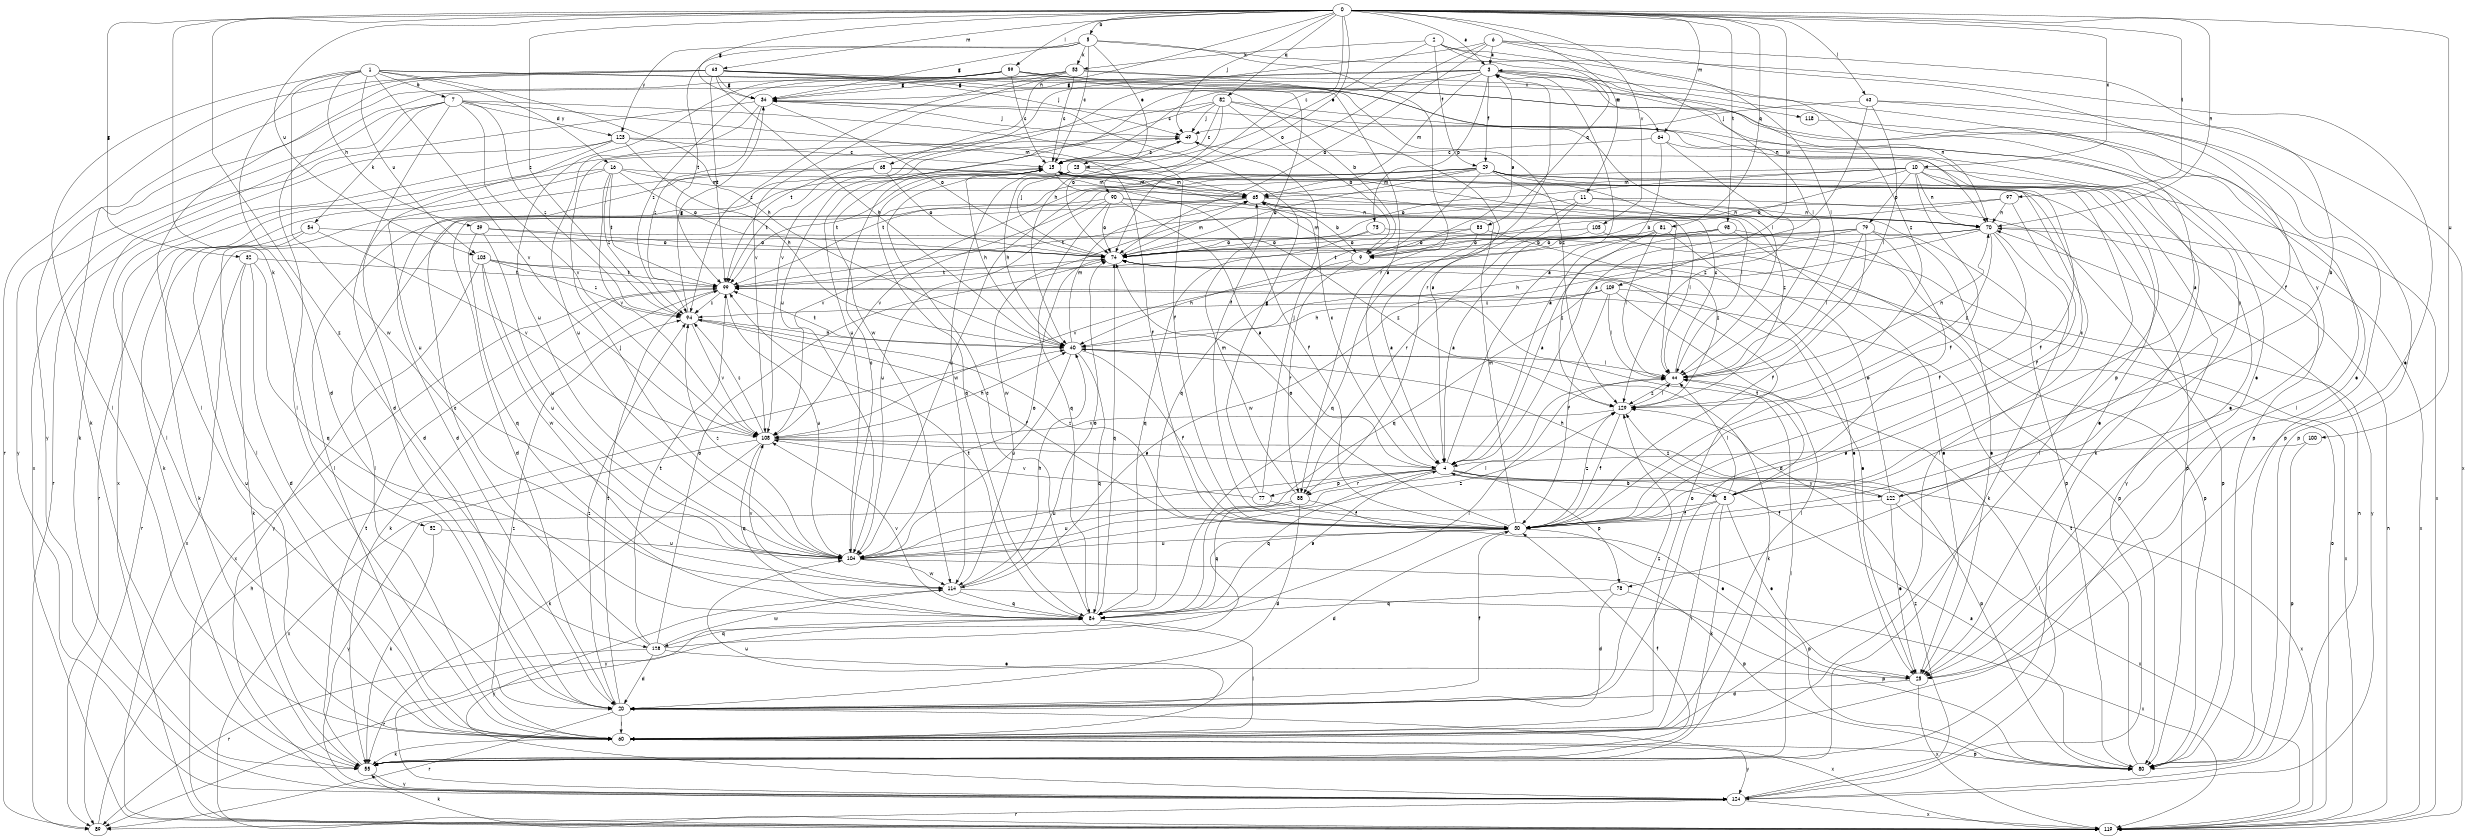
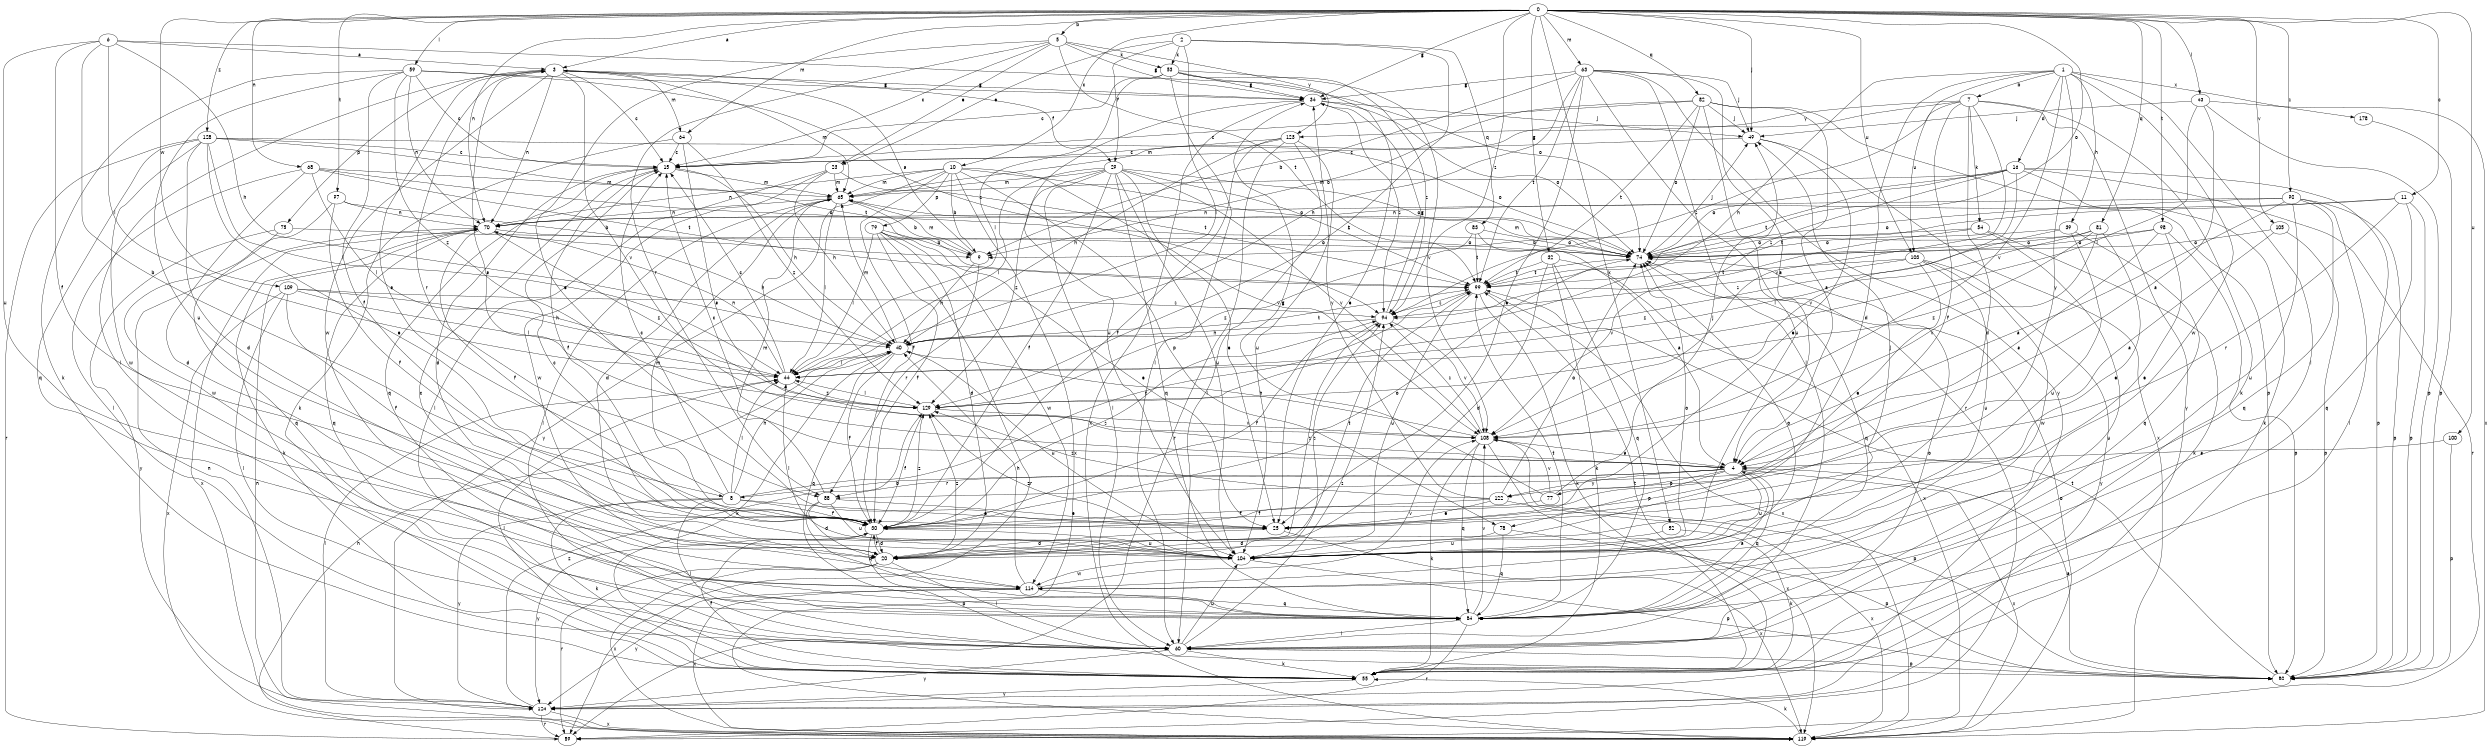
(1809, 119) -> (2363, 119)
(874, 623) -> (568, 592)
